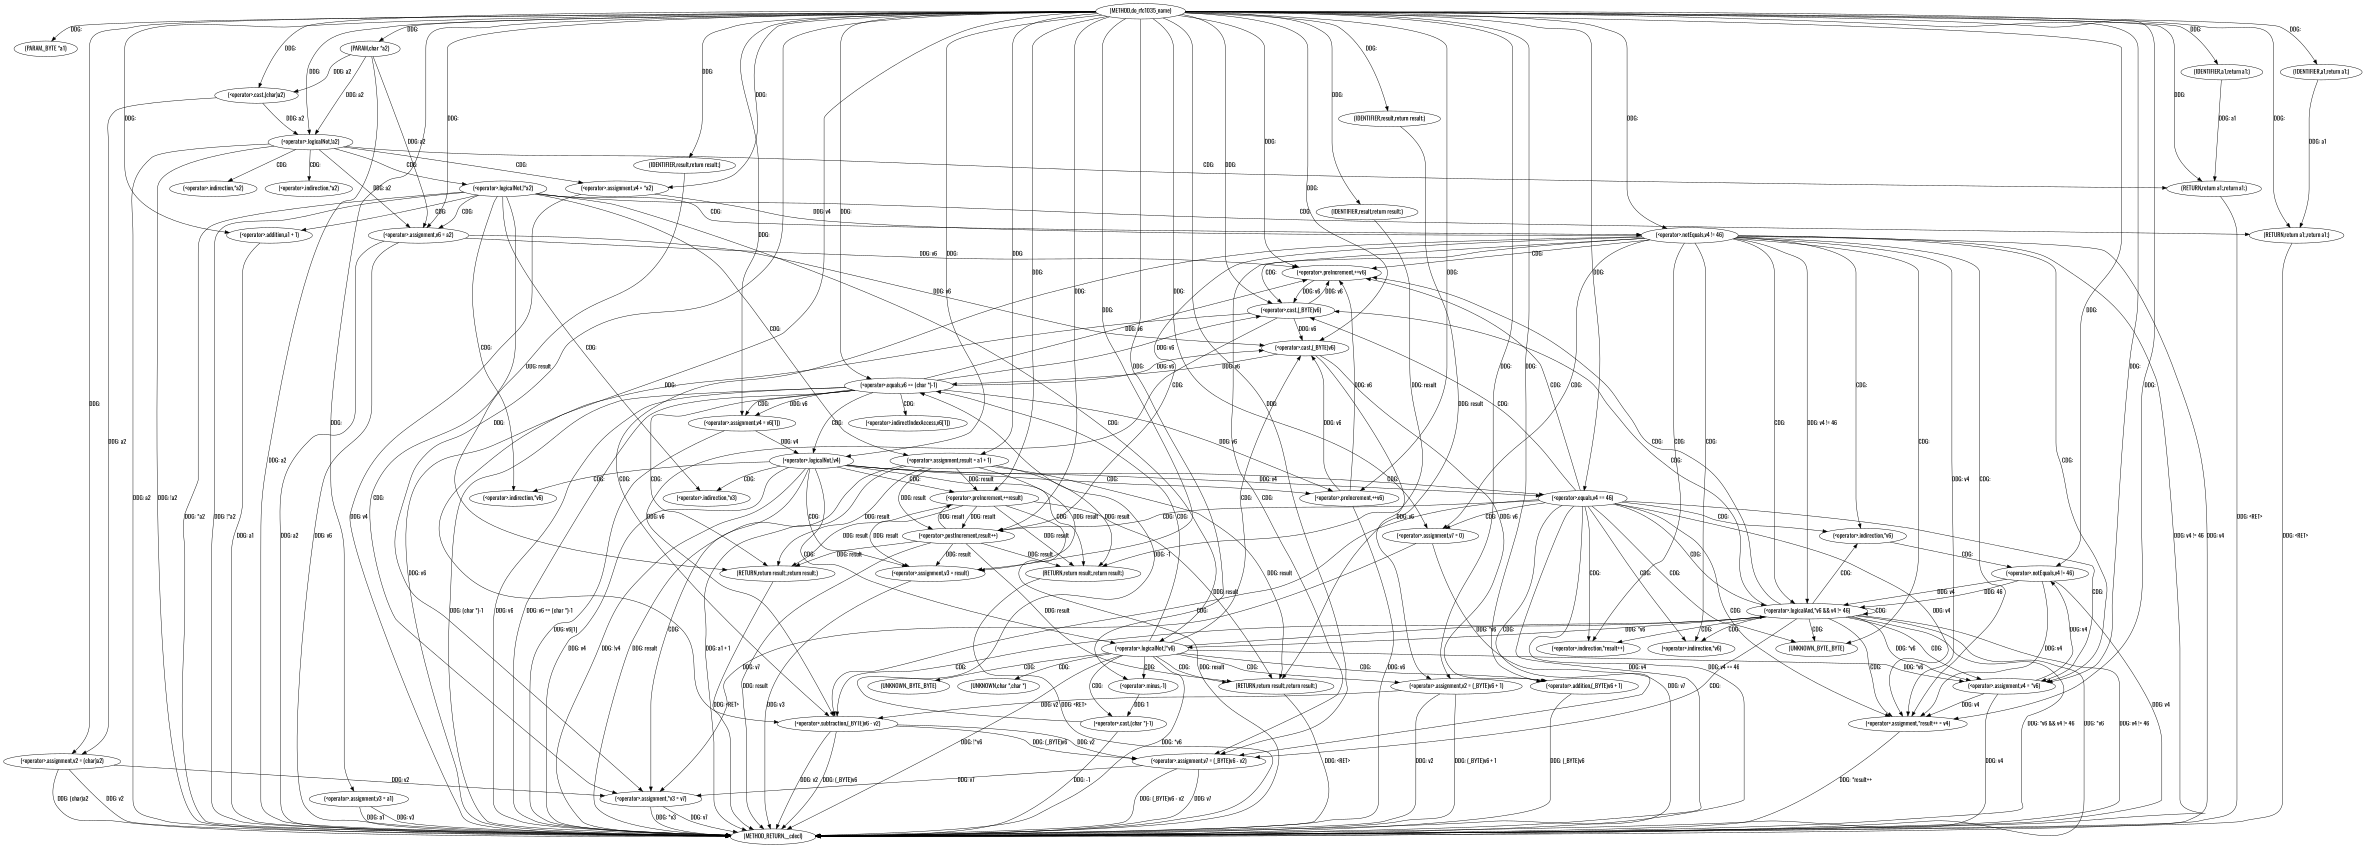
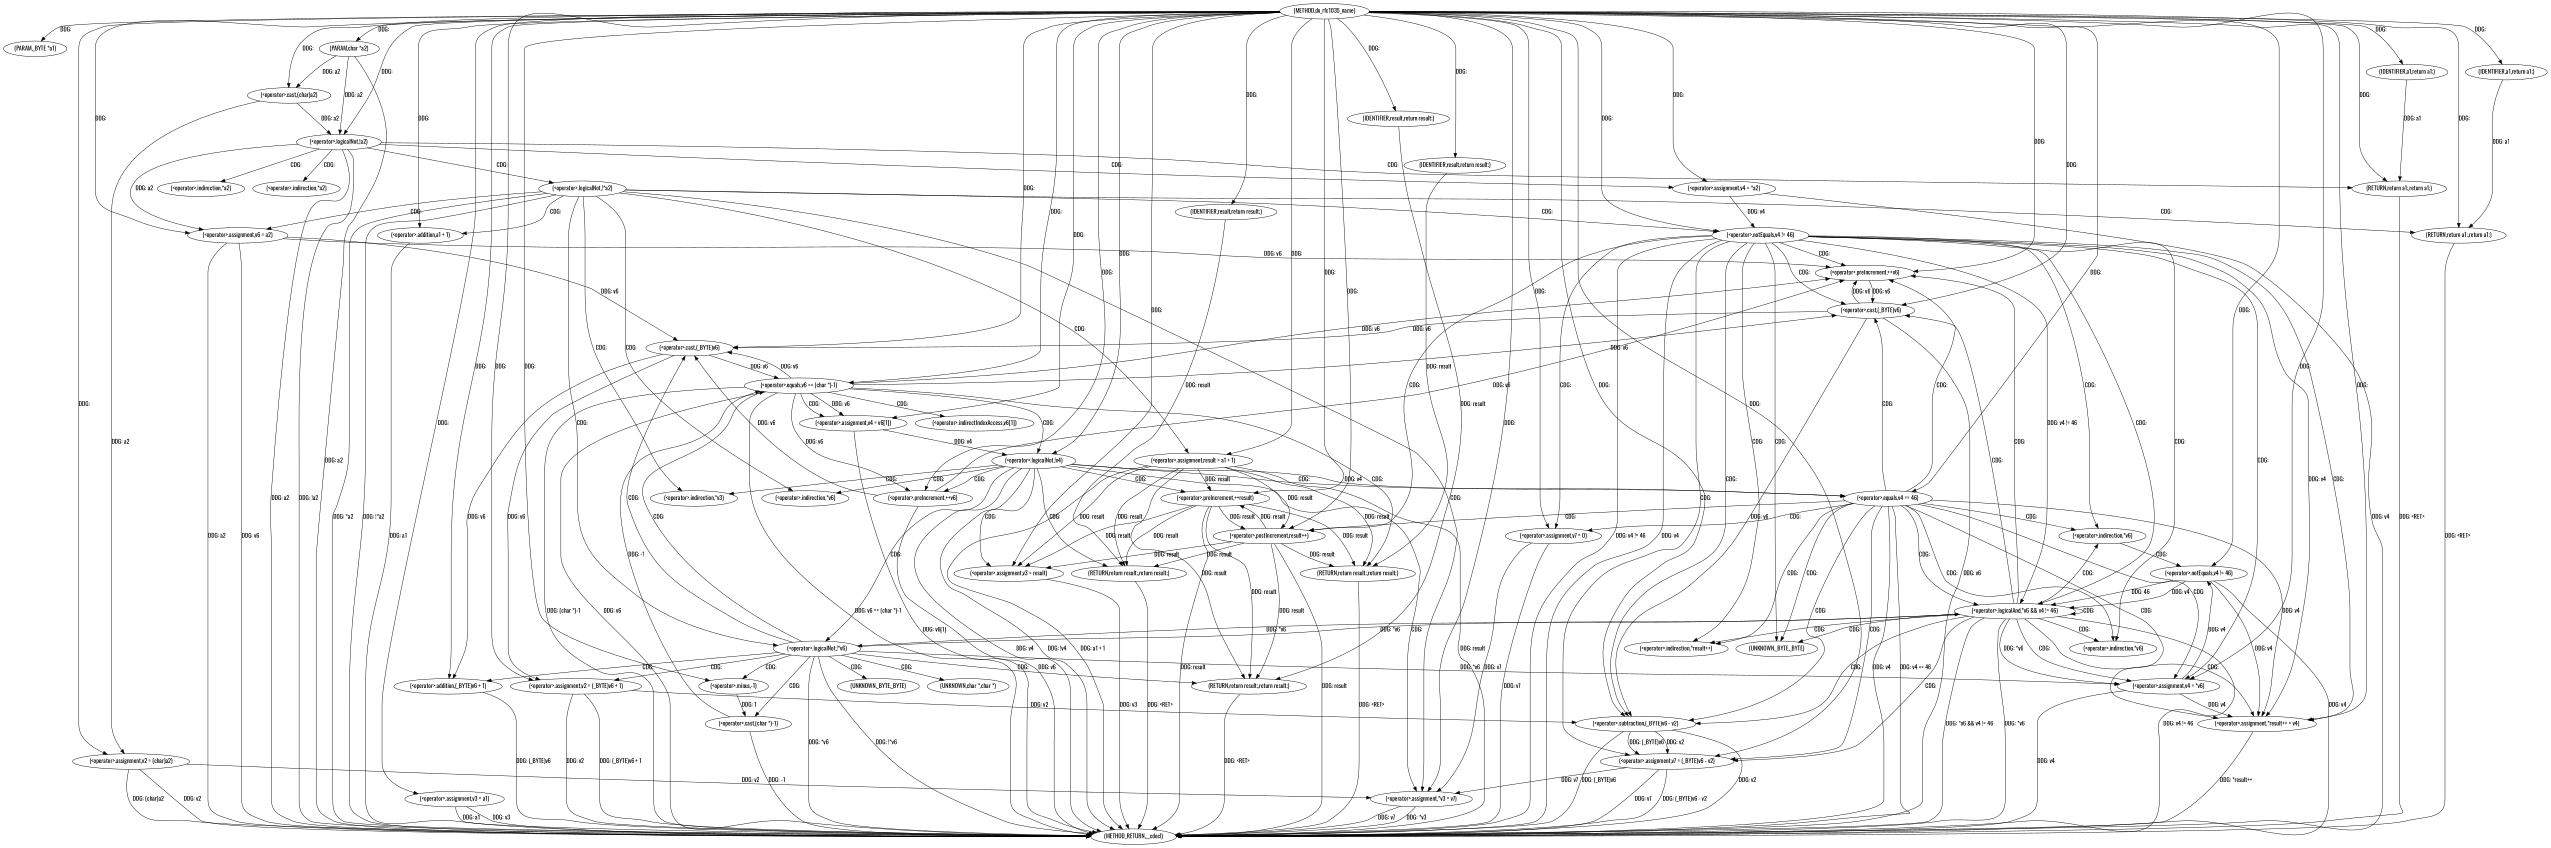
(404, 139) -> none
